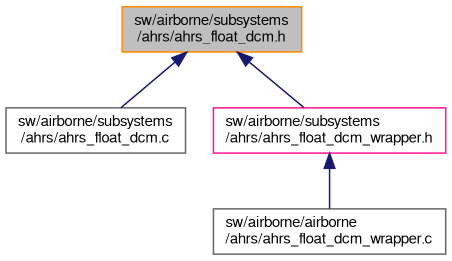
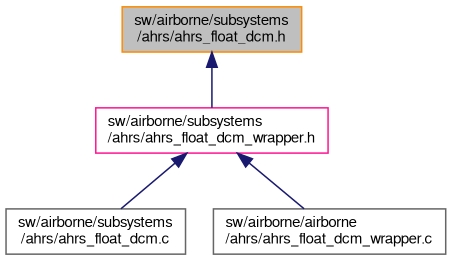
(148, 85) -> (148, 186)
